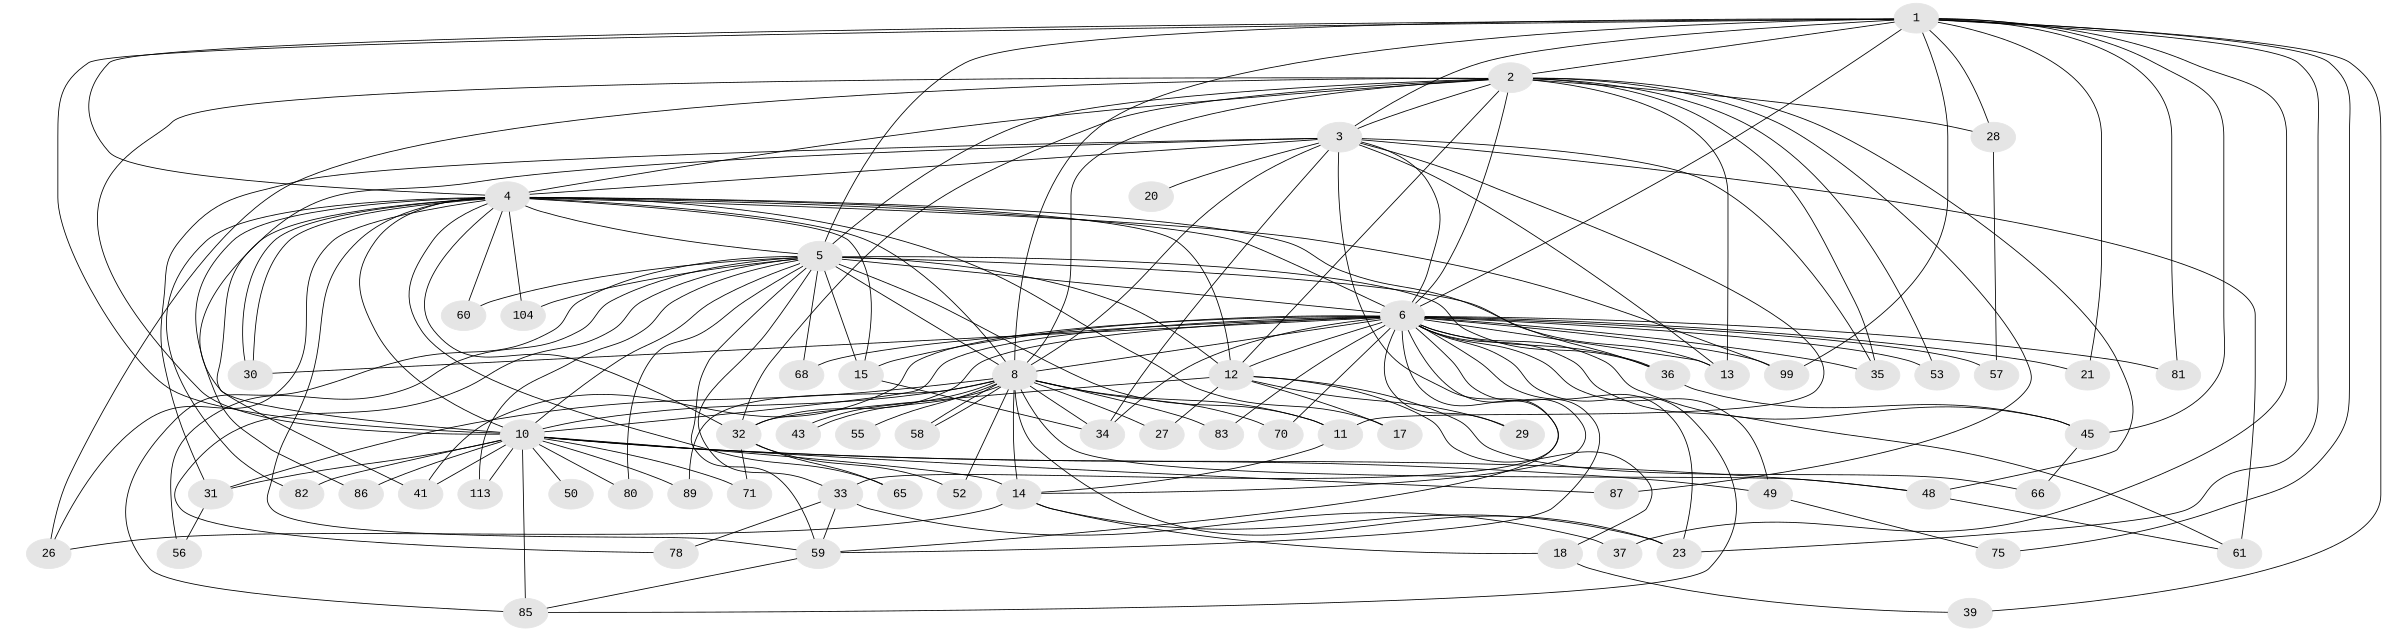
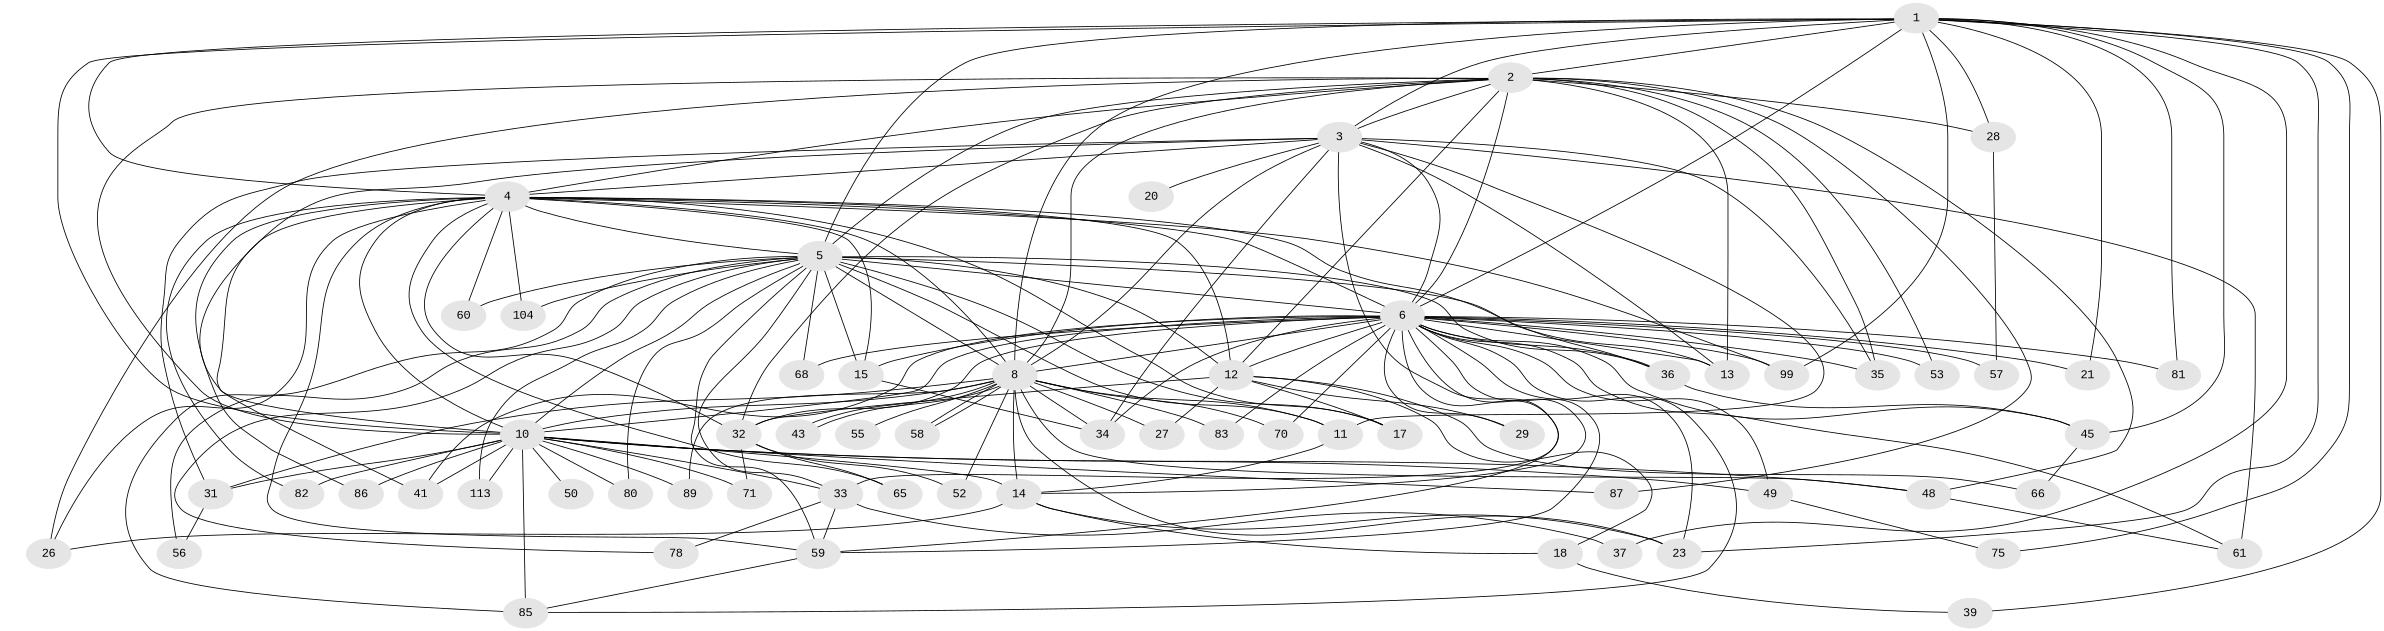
none -> (1119, 371)
(250, 375) -> none
none -> (682, 461)
